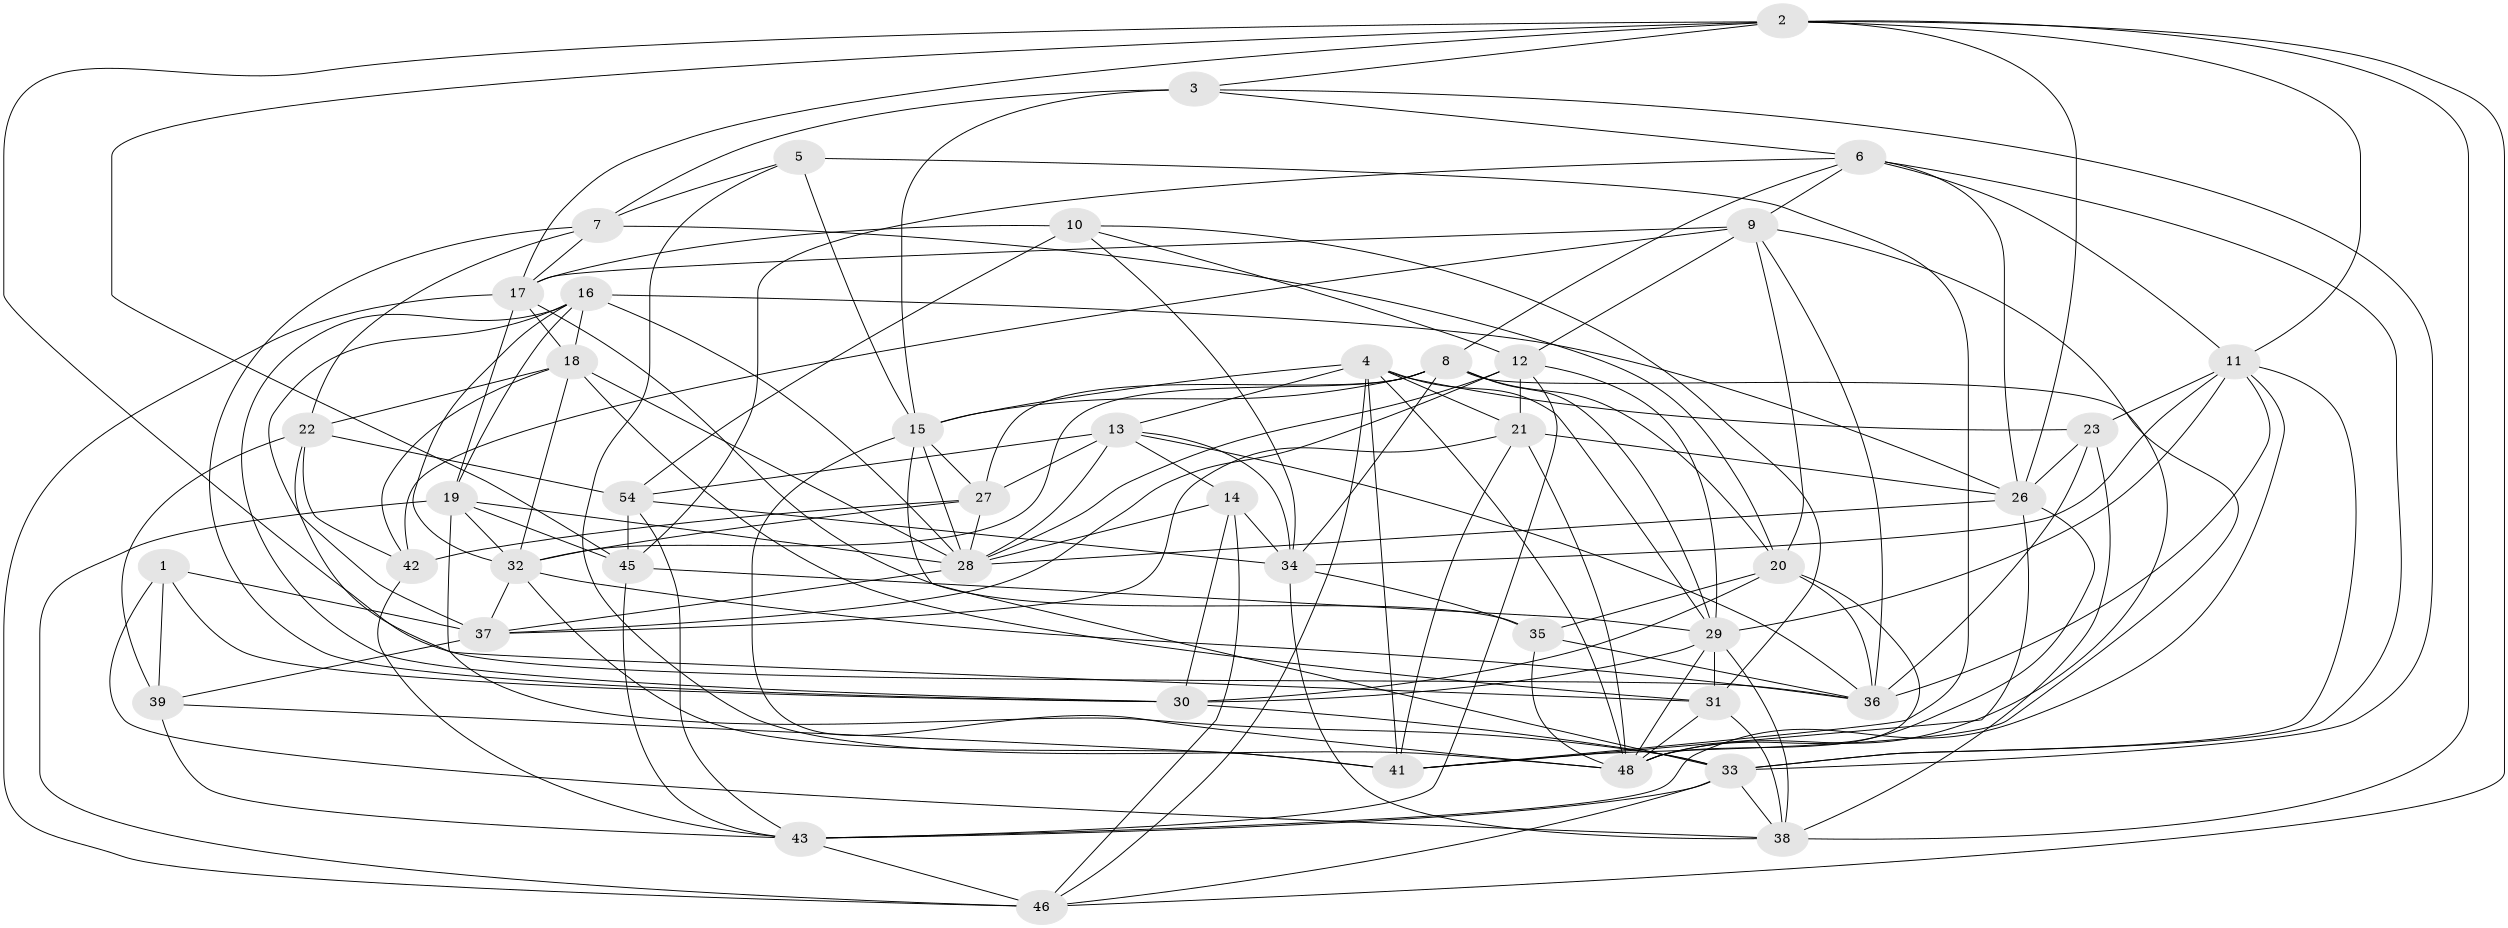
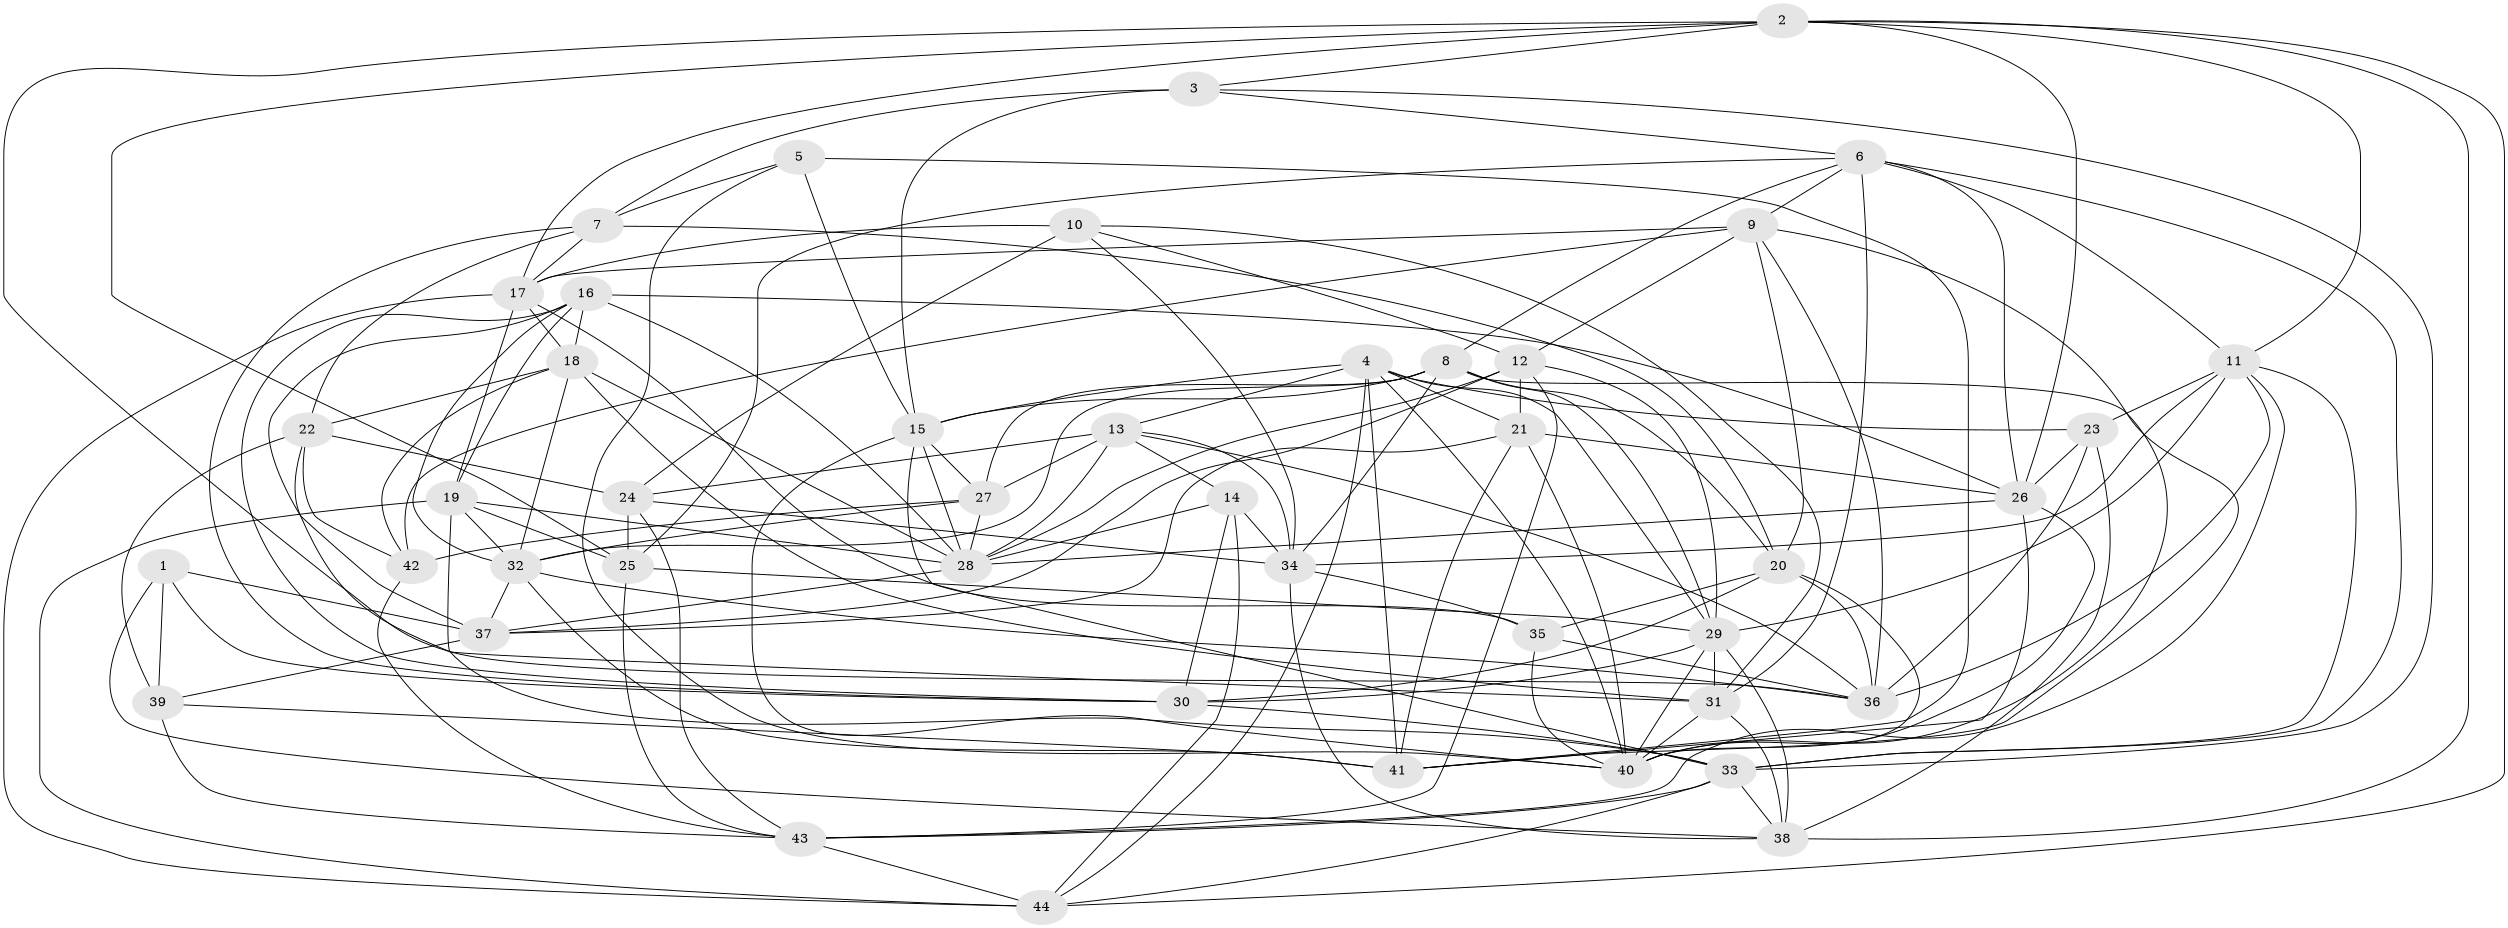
none -> (1858, 455)
(628, 498) -> (628, 498)
(628, 566) -> (628, 566)
(1626, 771) -> (1626, 771)
(1042, 907) -> (1042, 907)
